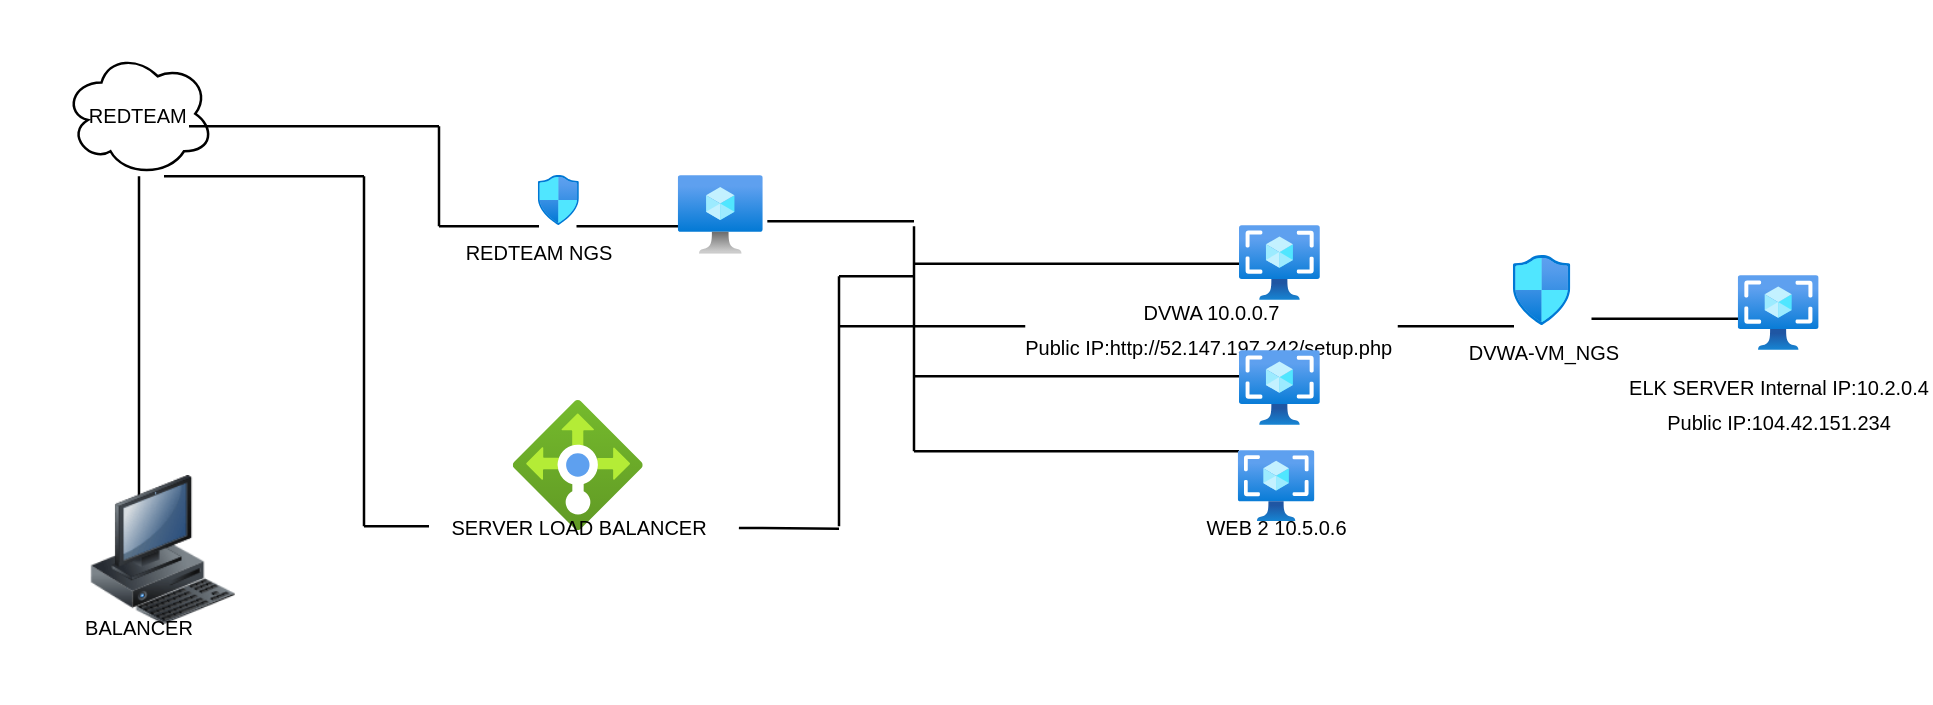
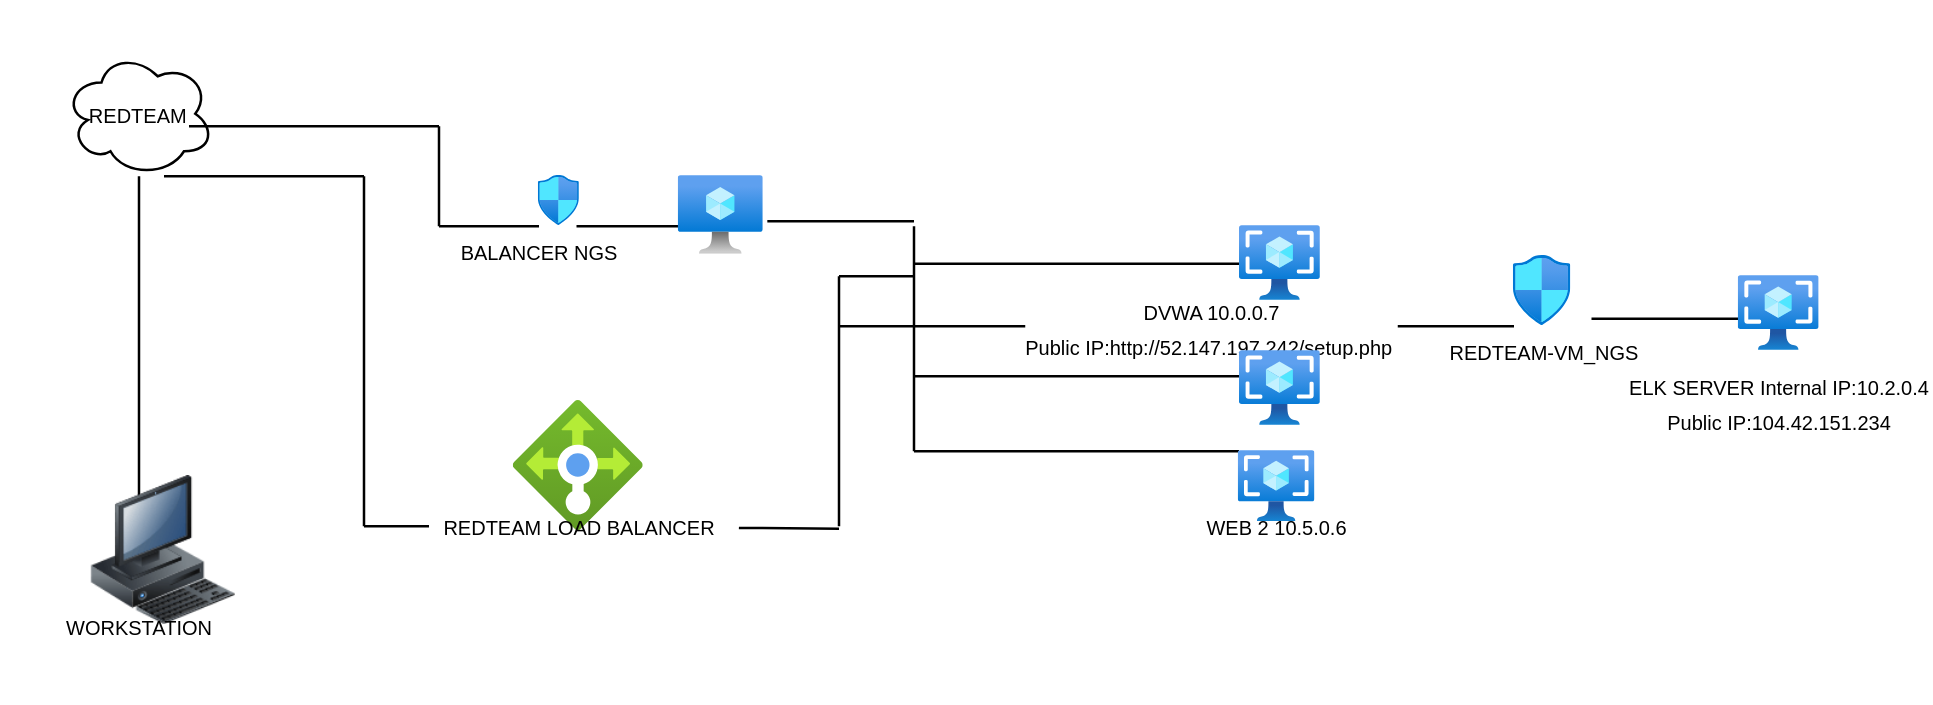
(540, 251) -> (540, 251)
(1545, 351) -> (1545, 351)
(580, 526) -> (580, 526)
(140, 626) -> (140, 626)
